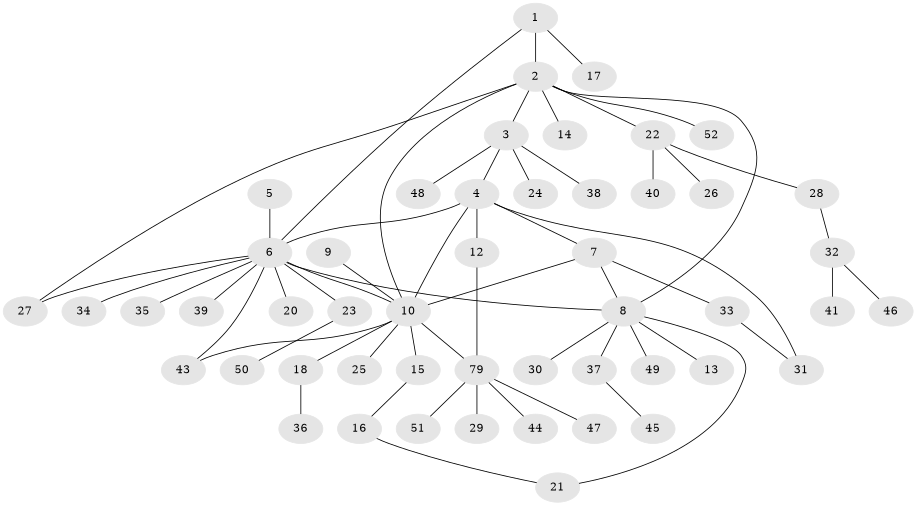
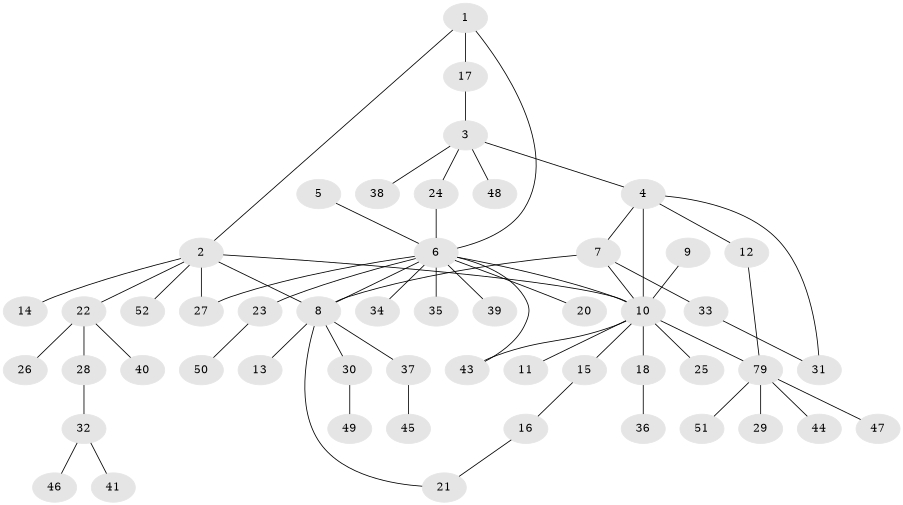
(521, 106) -> (466, 106)
(373, 223) -> (436, 223)
(638, 341) -> (350, 400)
none -> (526, 370)
